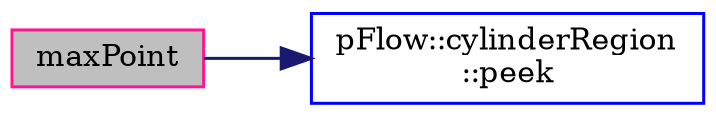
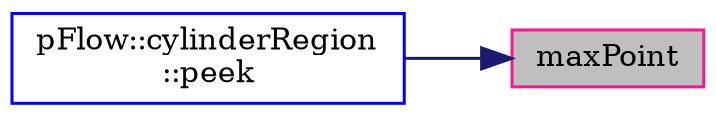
(242, 58) -> (443, 58)
